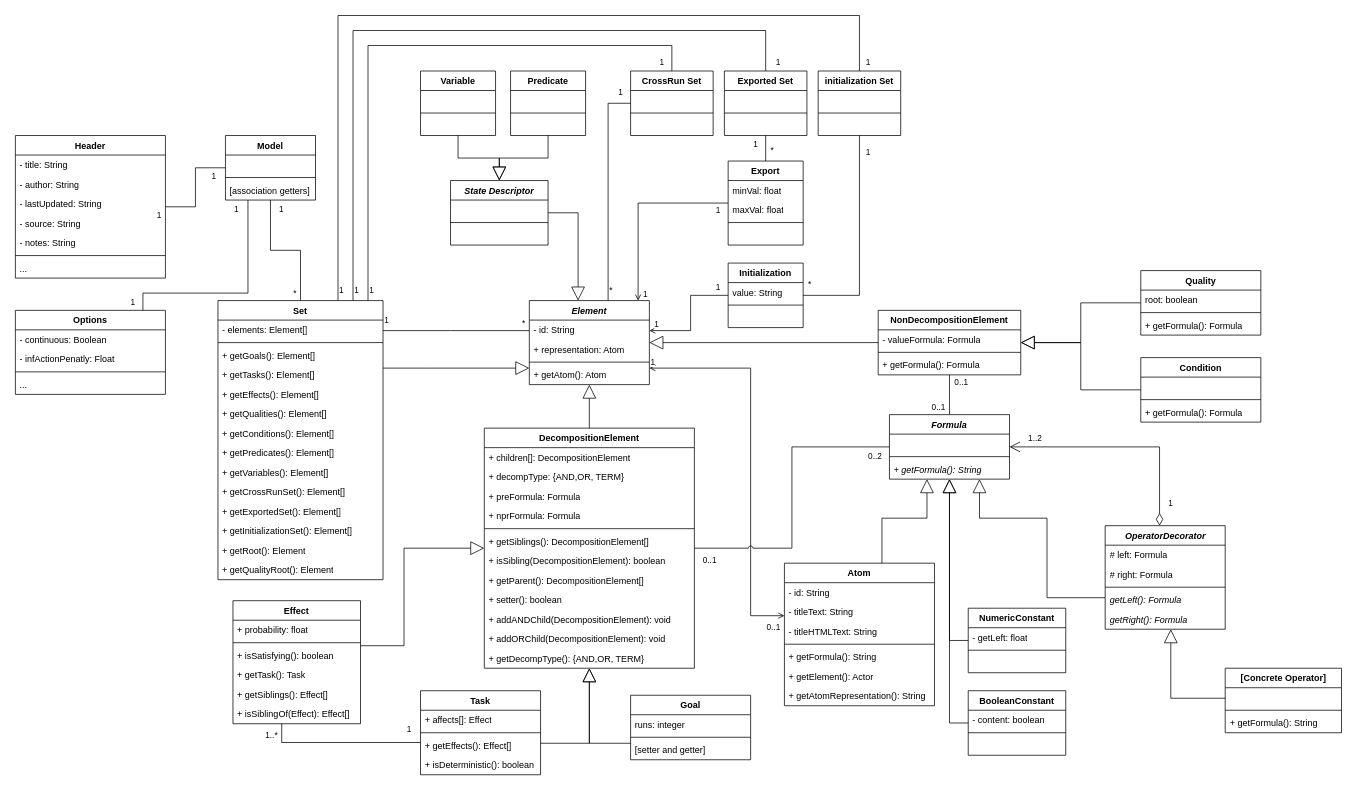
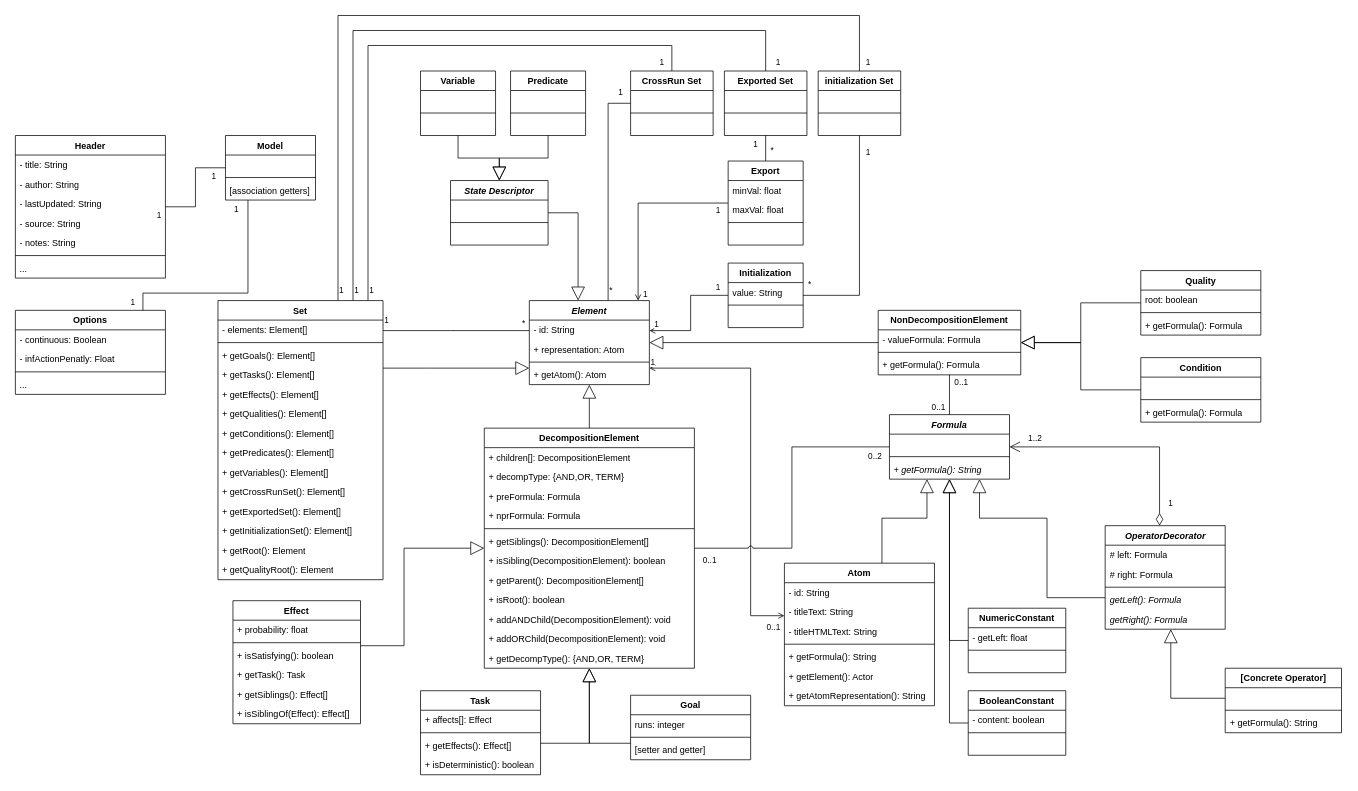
(285, 250) -> none
(532, 601) -> (531, 601)
(342, 742) -> none
